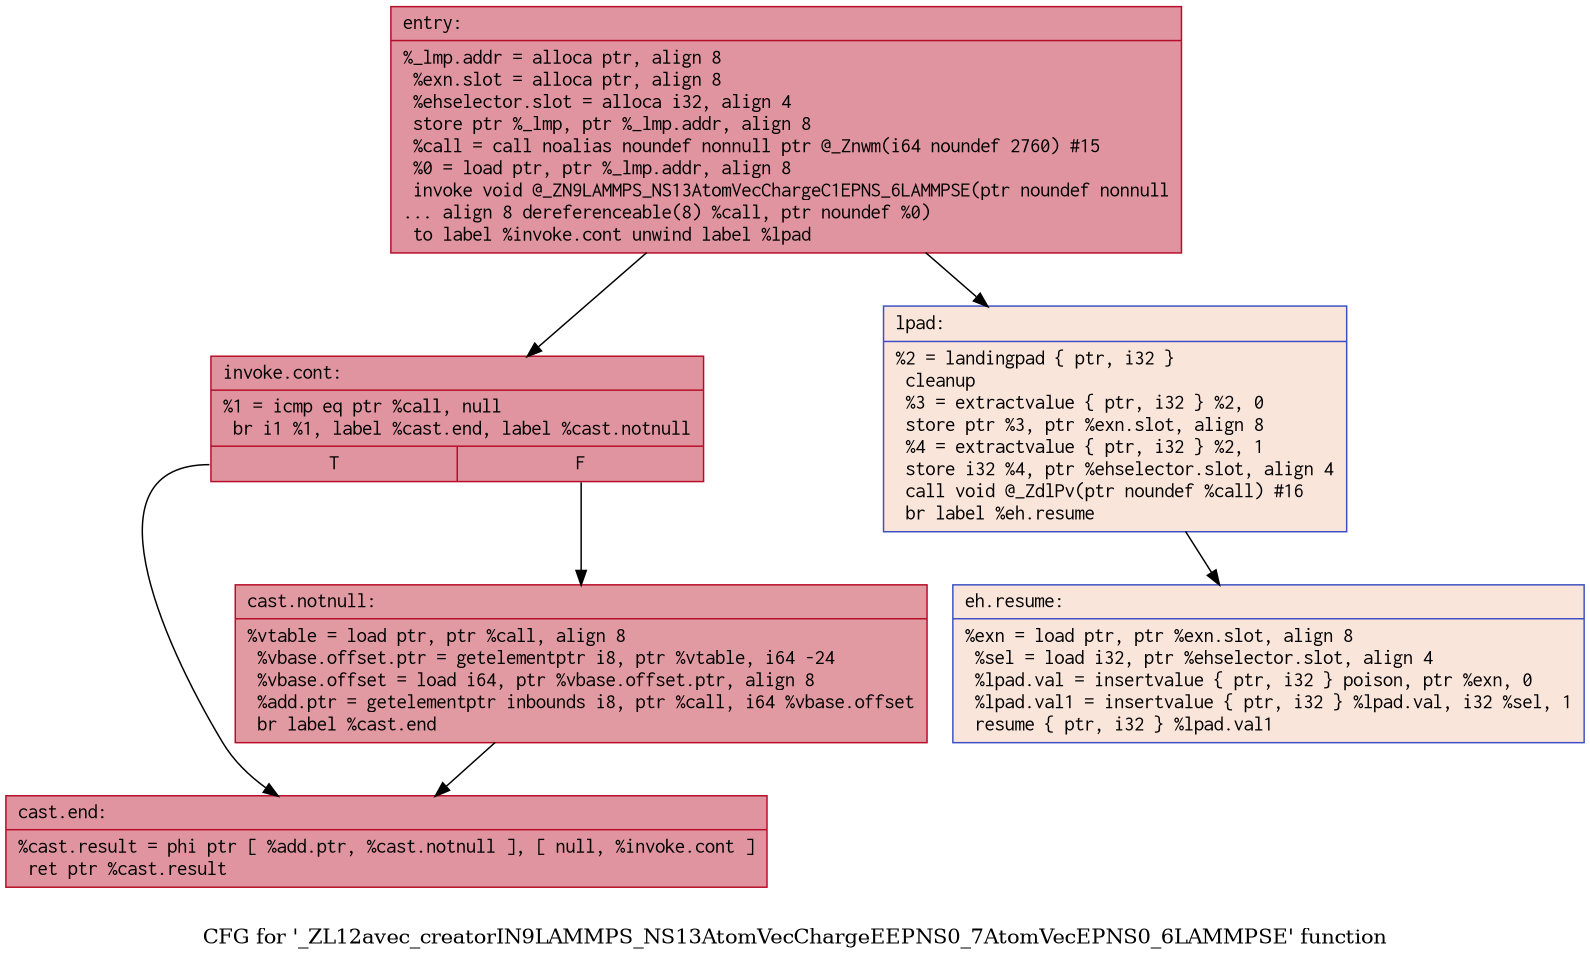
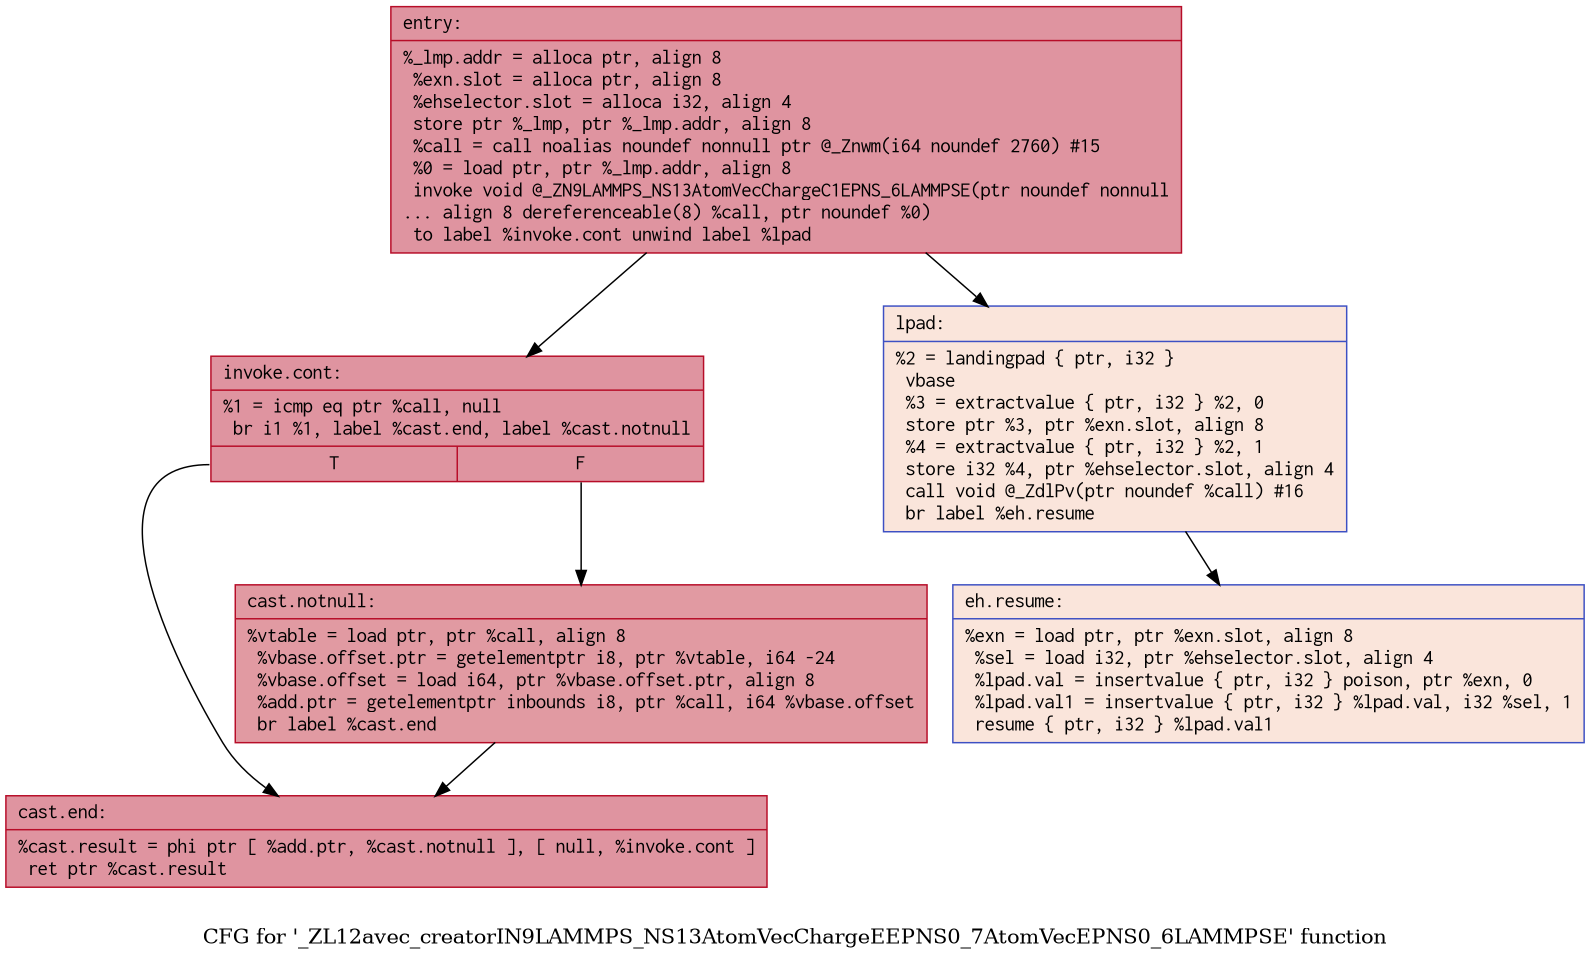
(936, 381) -> (926, 381)
